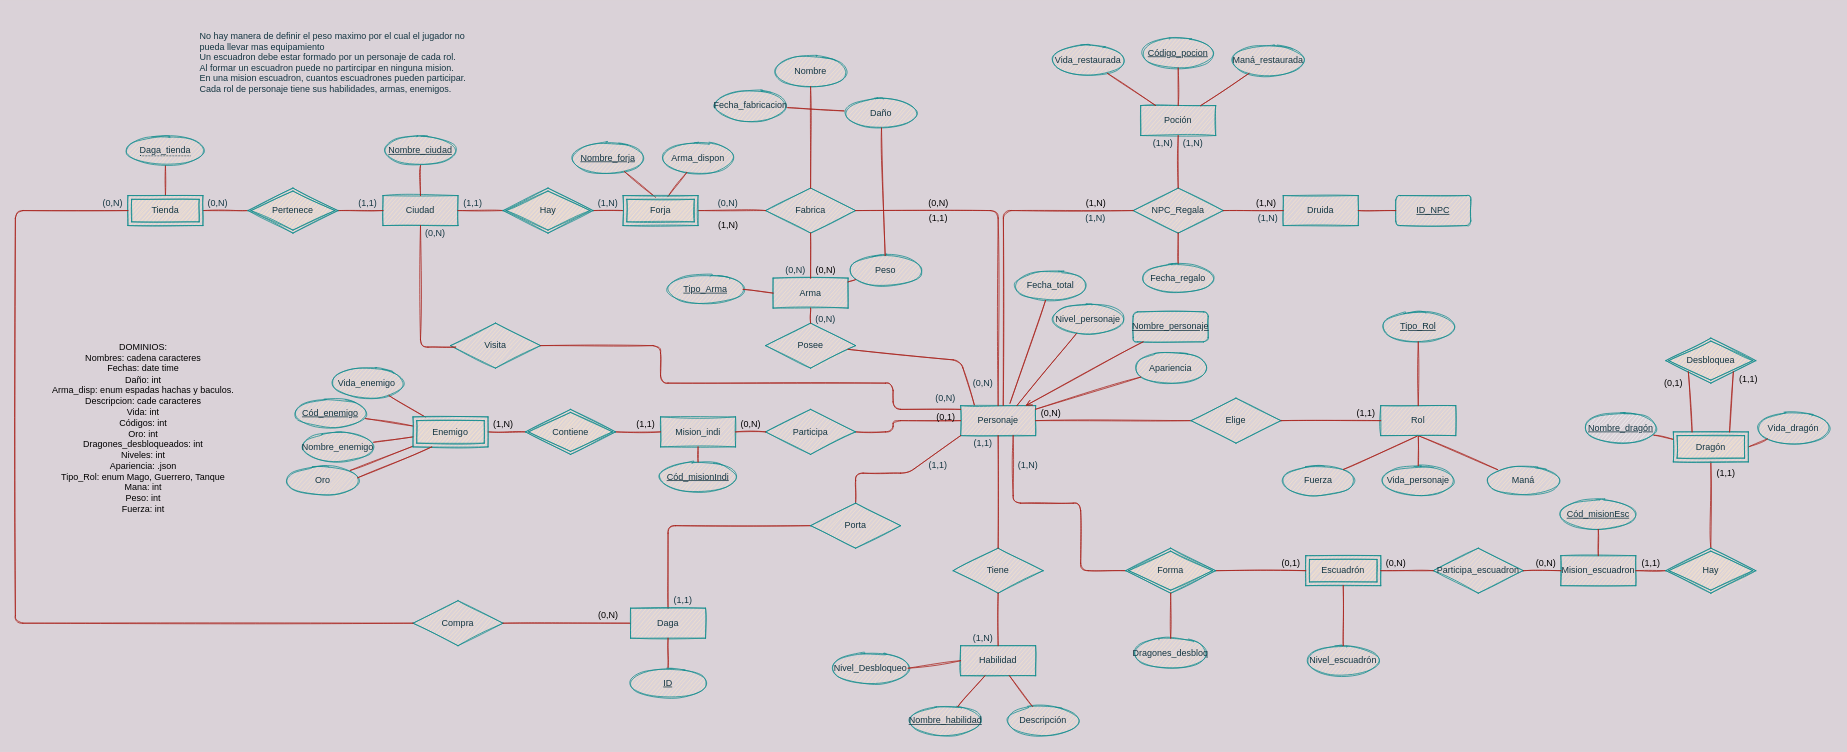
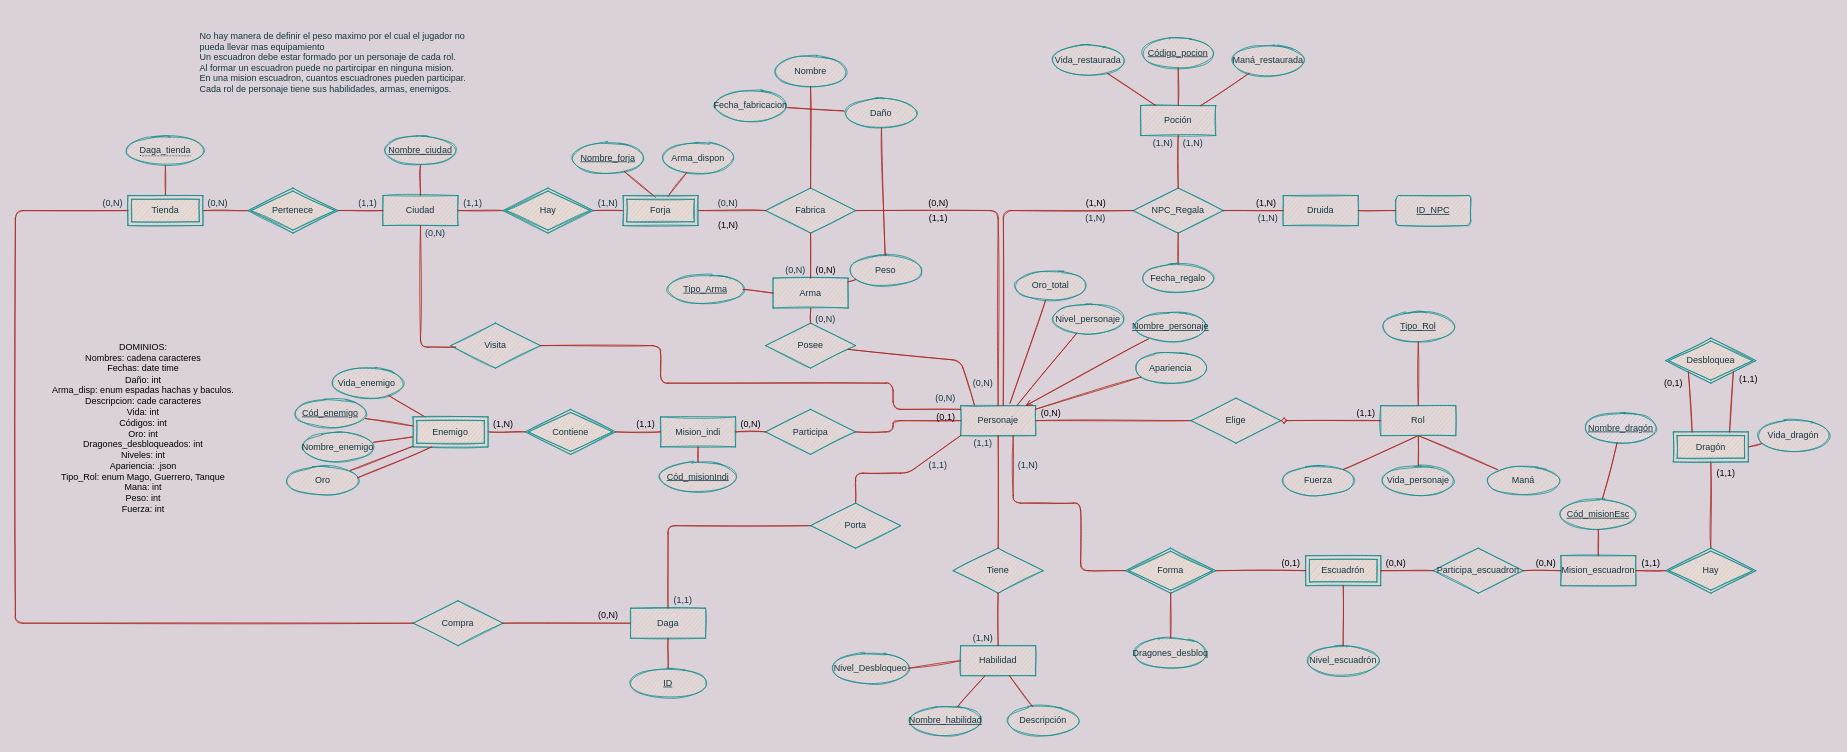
(1050, 285) -> (1050, 285)
(1170, 327) -> (1170, 327)
(1285, 420) -> (1287, 420)
(1793, 428) -> (1793, 435)
(1662, 437) -> (1609, 471)
